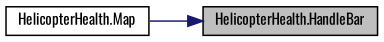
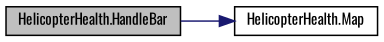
(169, 21) -> (200, 21)
